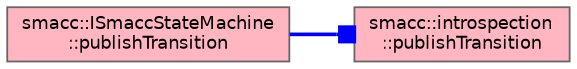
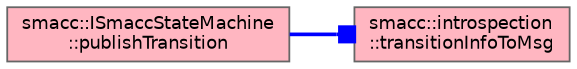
(462, 34) -> (462, 34)
